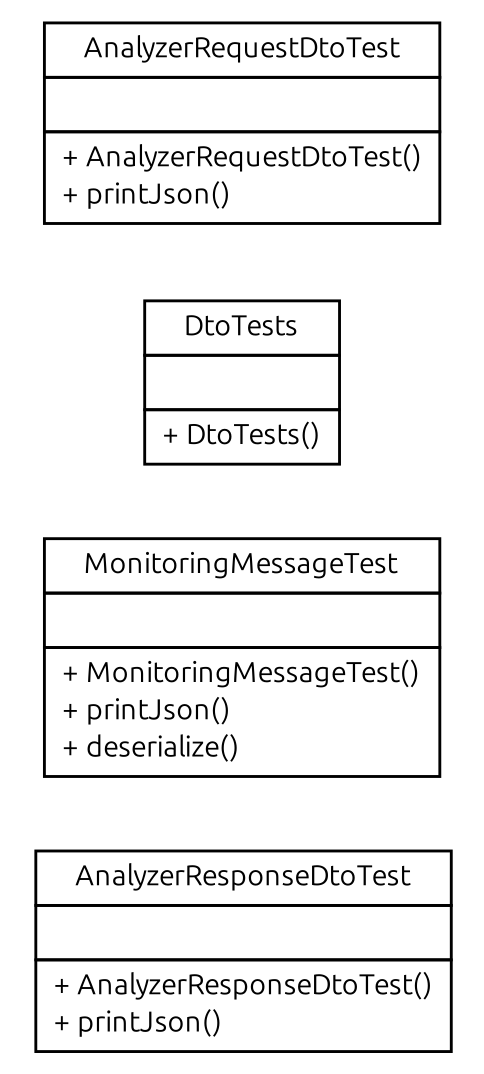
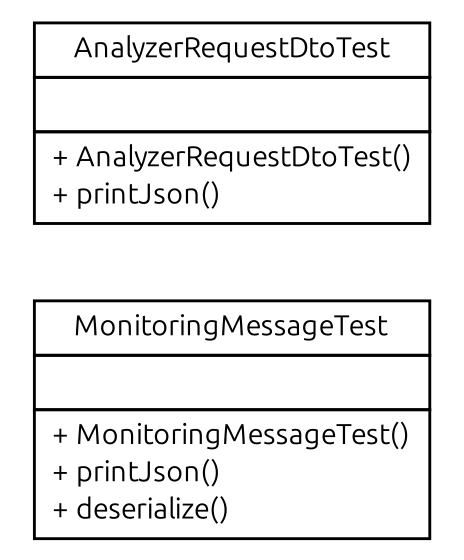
(242, 381) -> none
(242, 951) -> none
